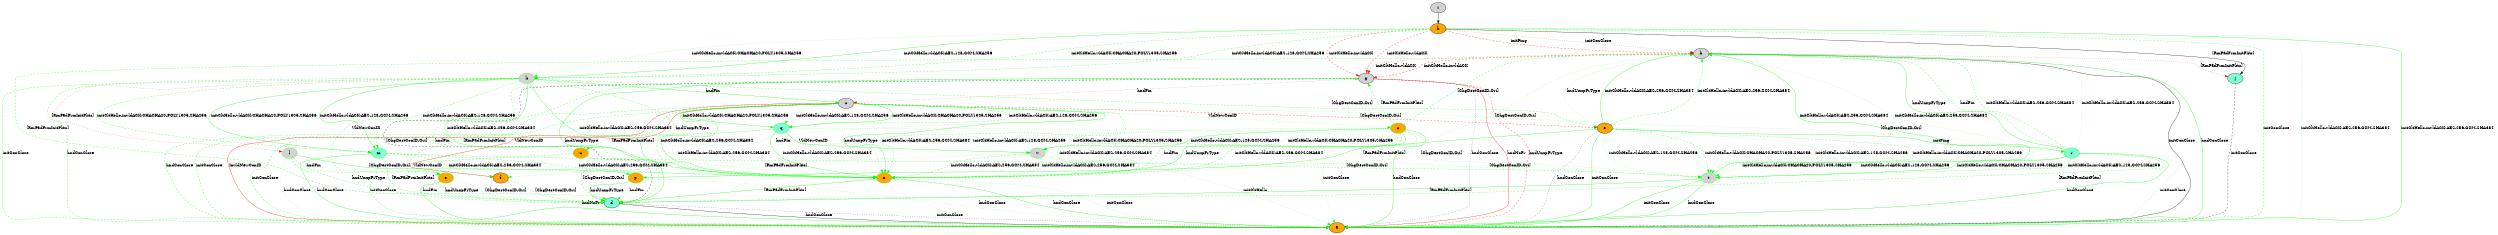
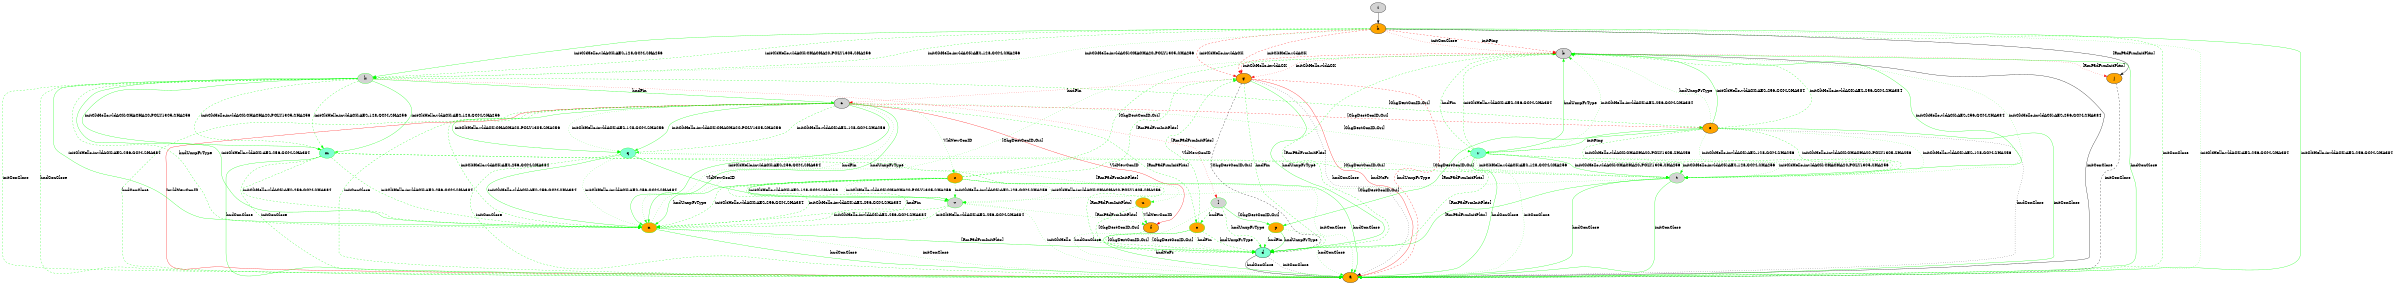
(1366, 78) -> (1244, 78)
(2235, 78) -> (2114, 78)
(1371, 163) -> (1300, 190)
